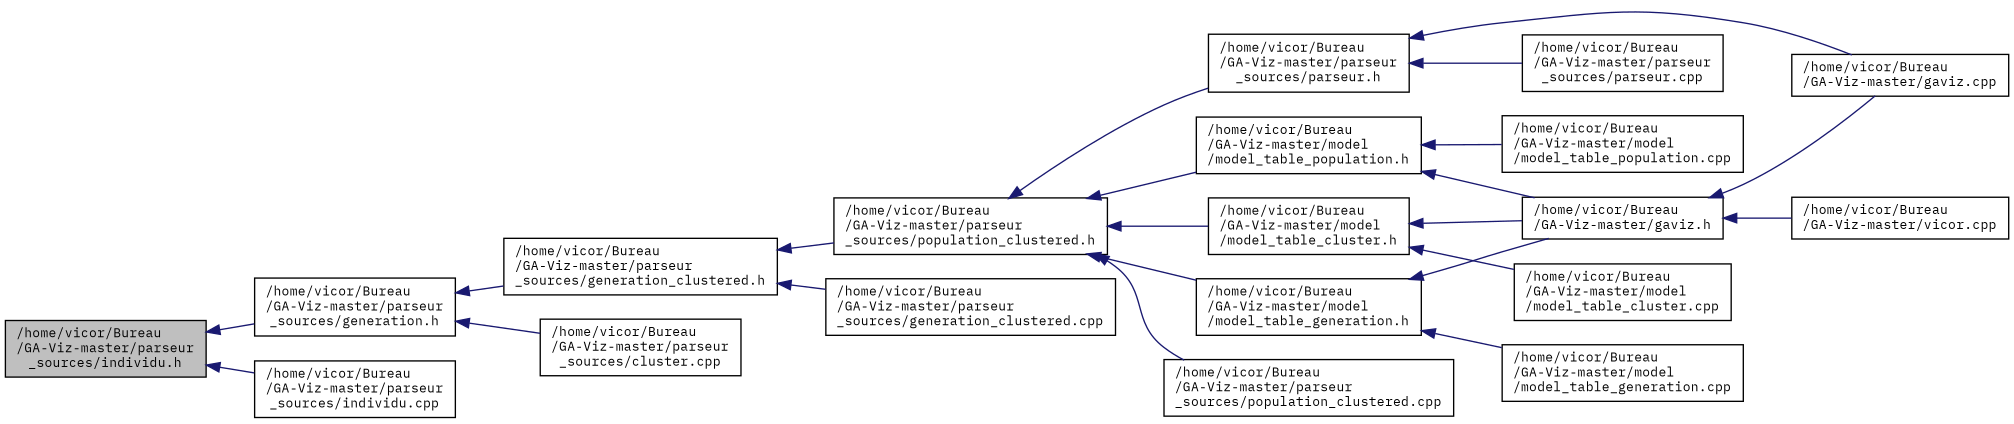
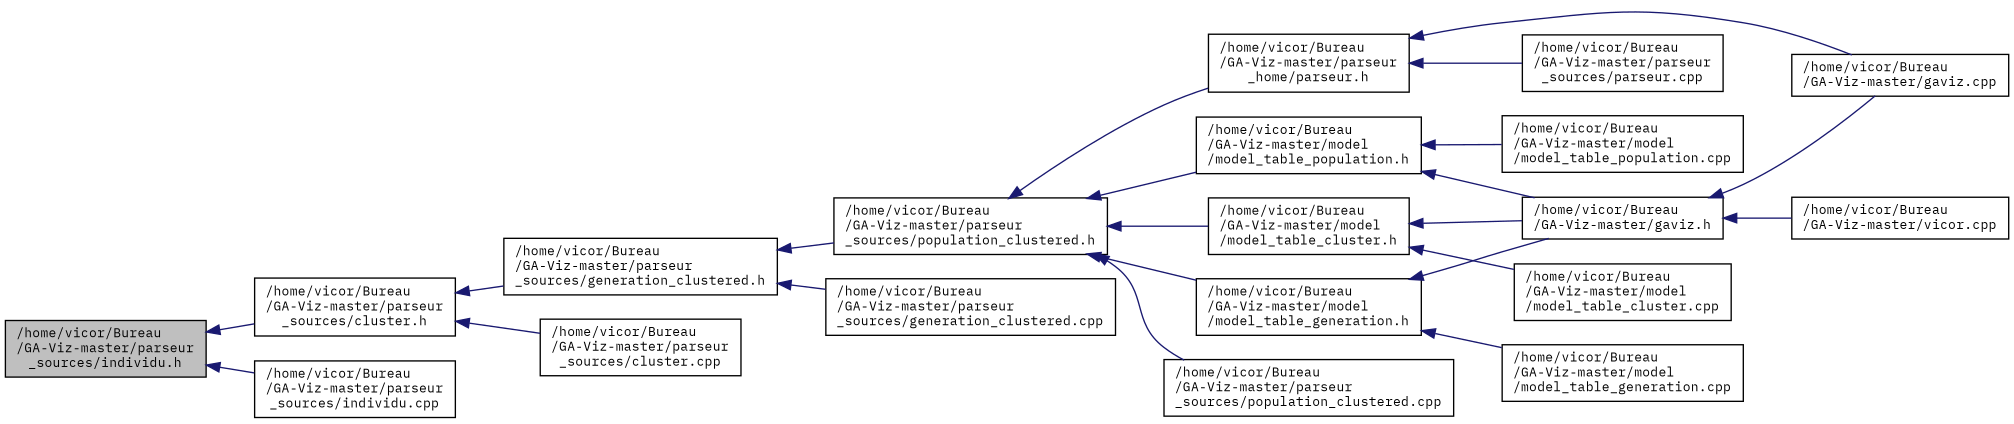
(1309, 63) -> (1309, 63)
(355, 307) -> (355, 307)
